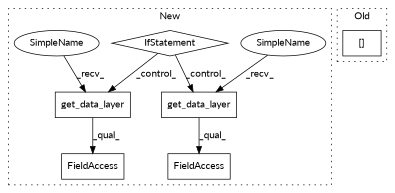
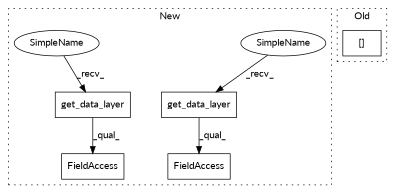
(170, 43) -> none
